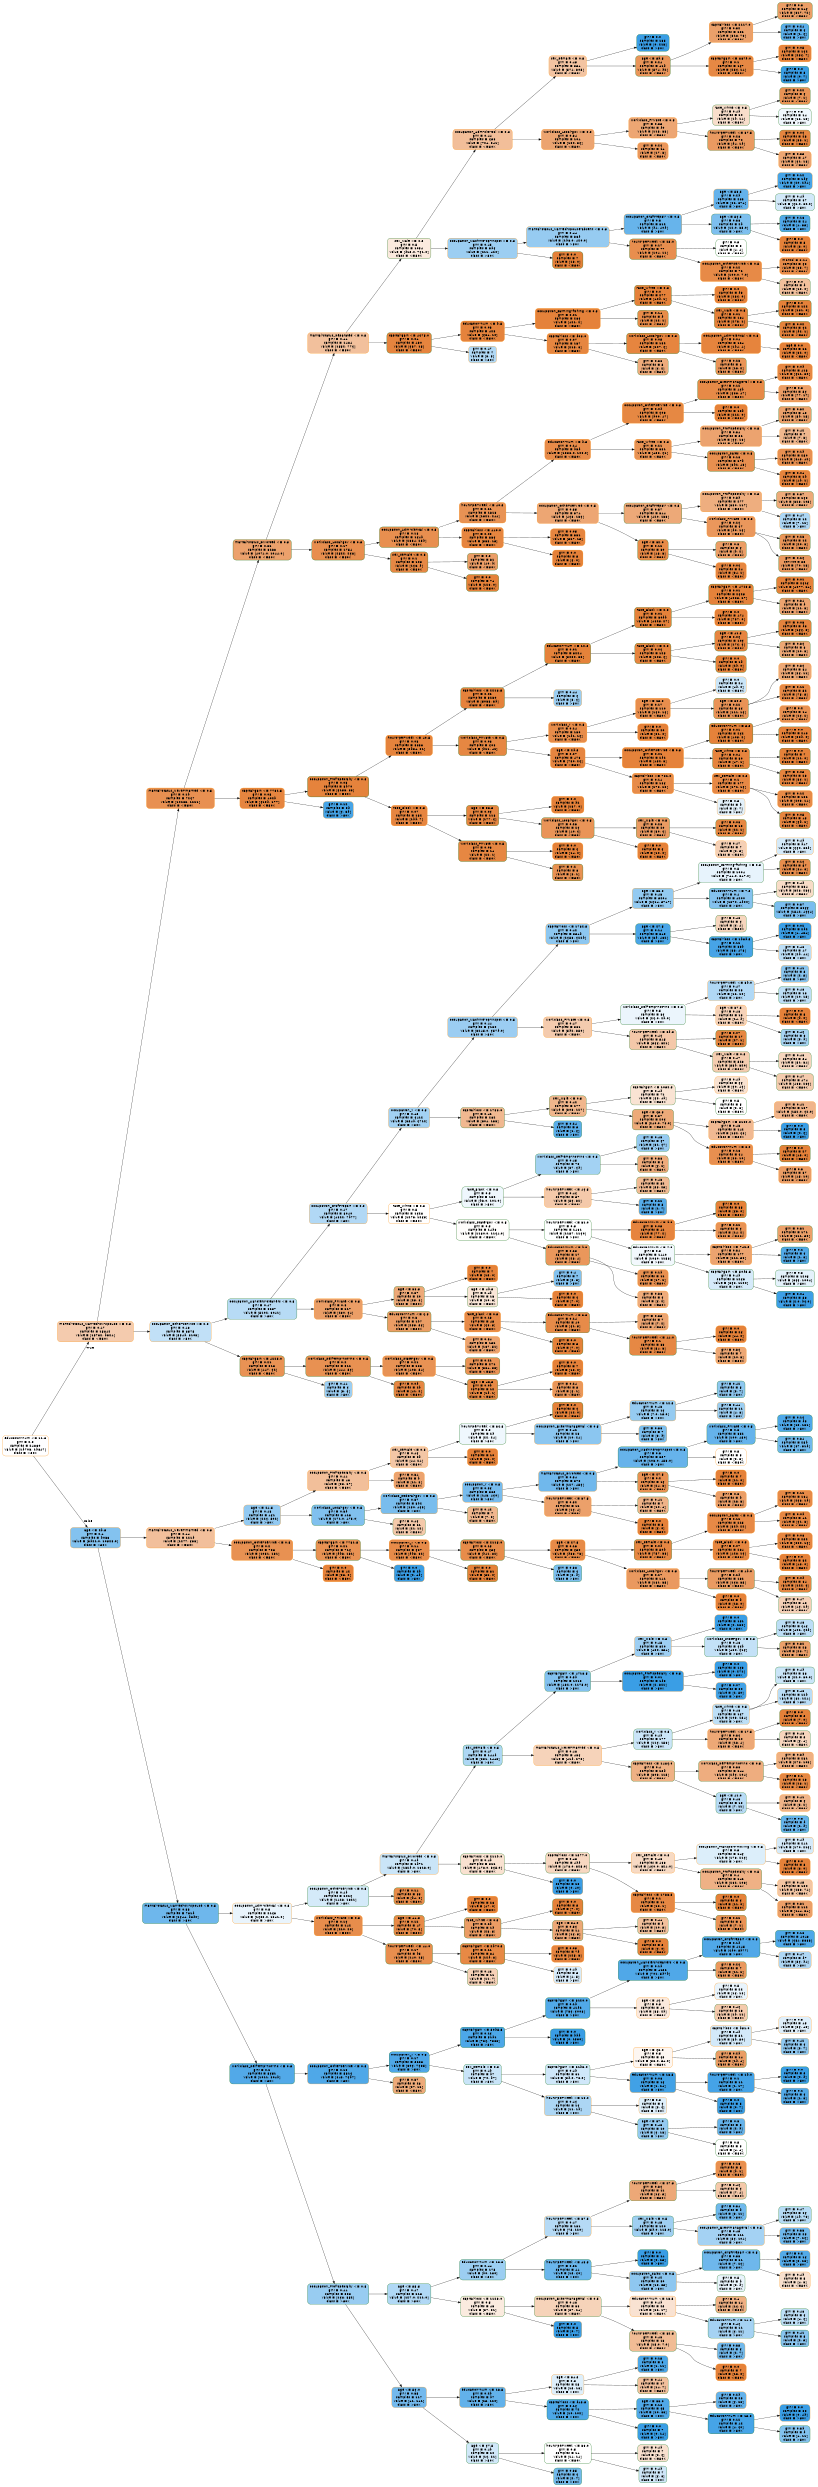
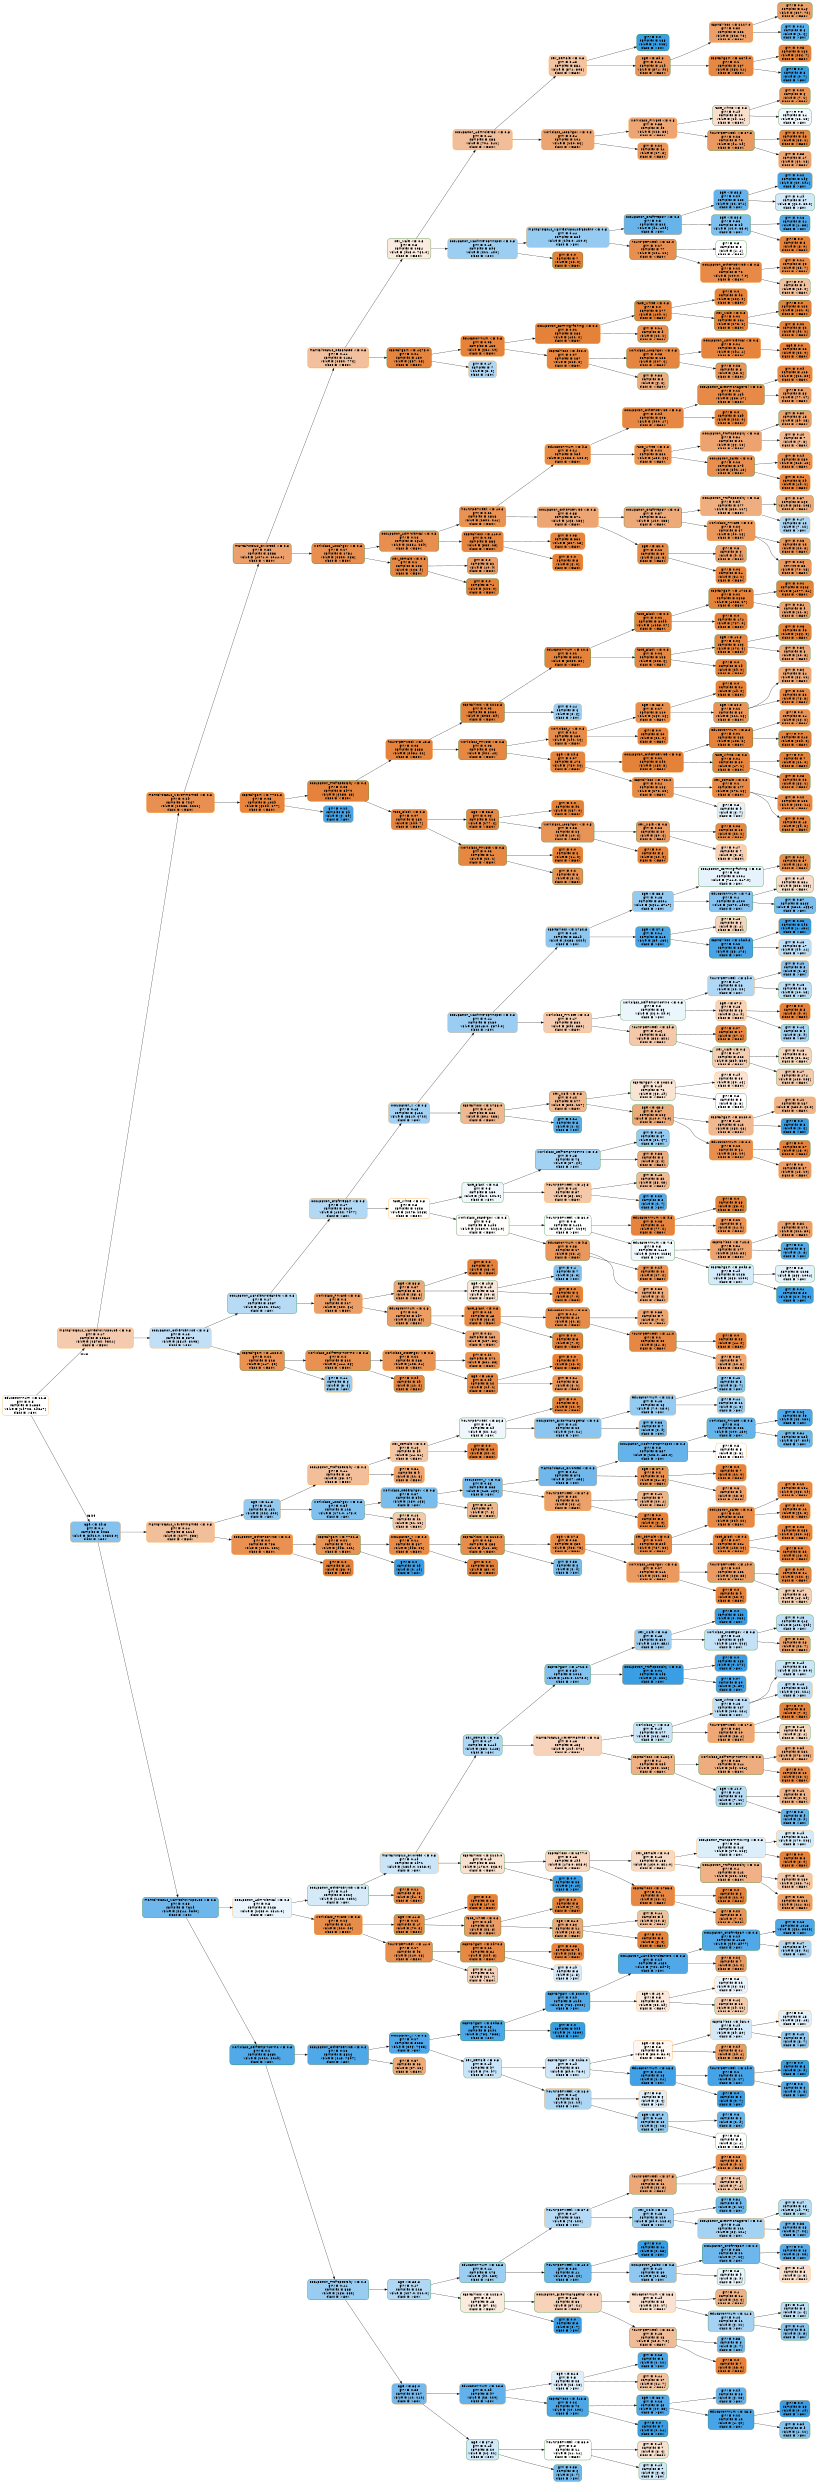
(795, 266) -> (795, 266)
(731, 685) -> (731, 689)
(795, 846) -> none
(795, 1234) -> (795, 1229)
(483, 1366) -> (483, 1360)
(795, 2317) -> (795, 2311)
